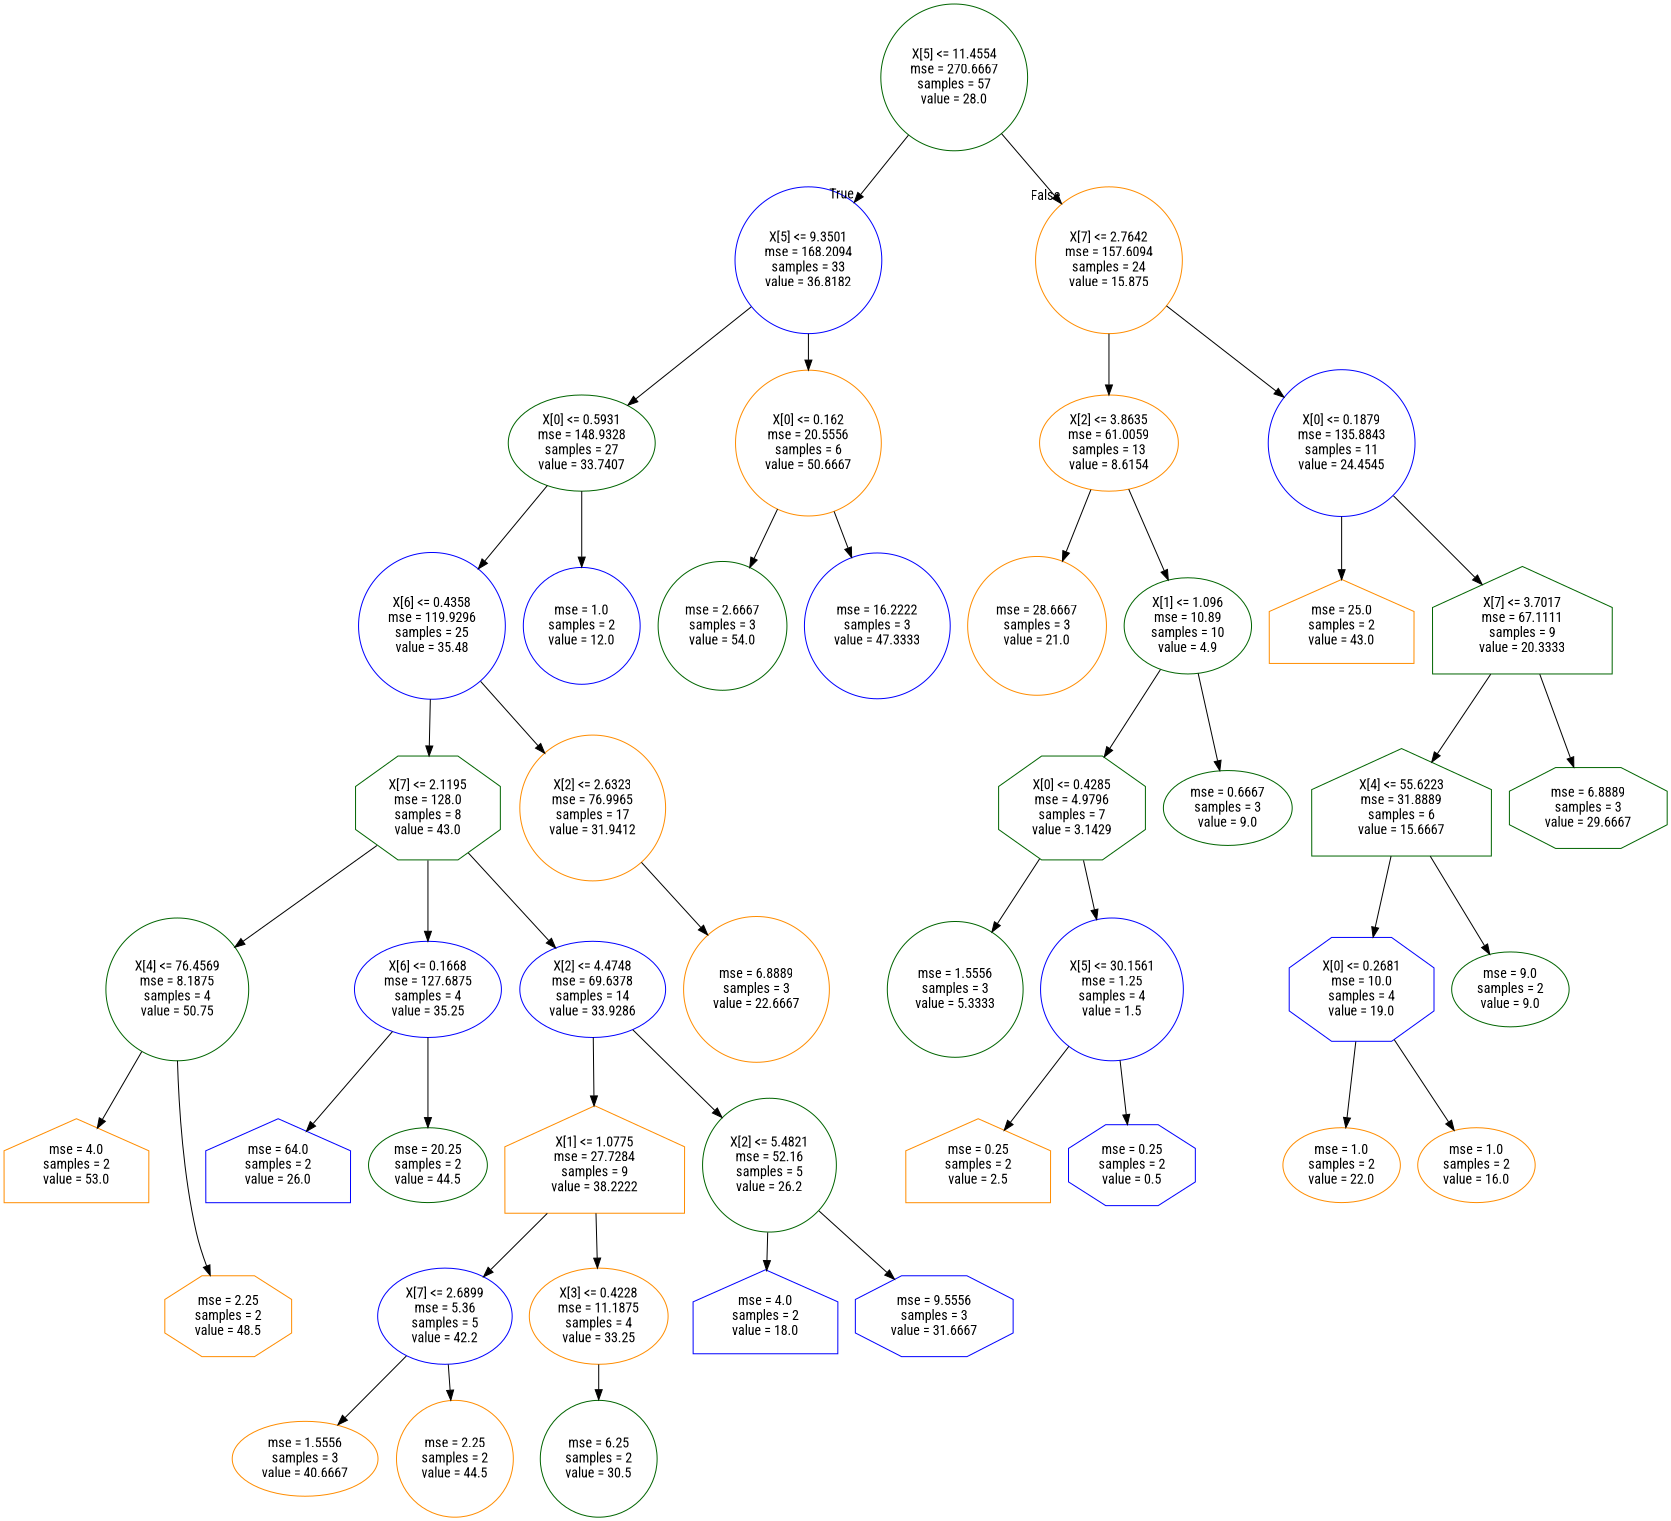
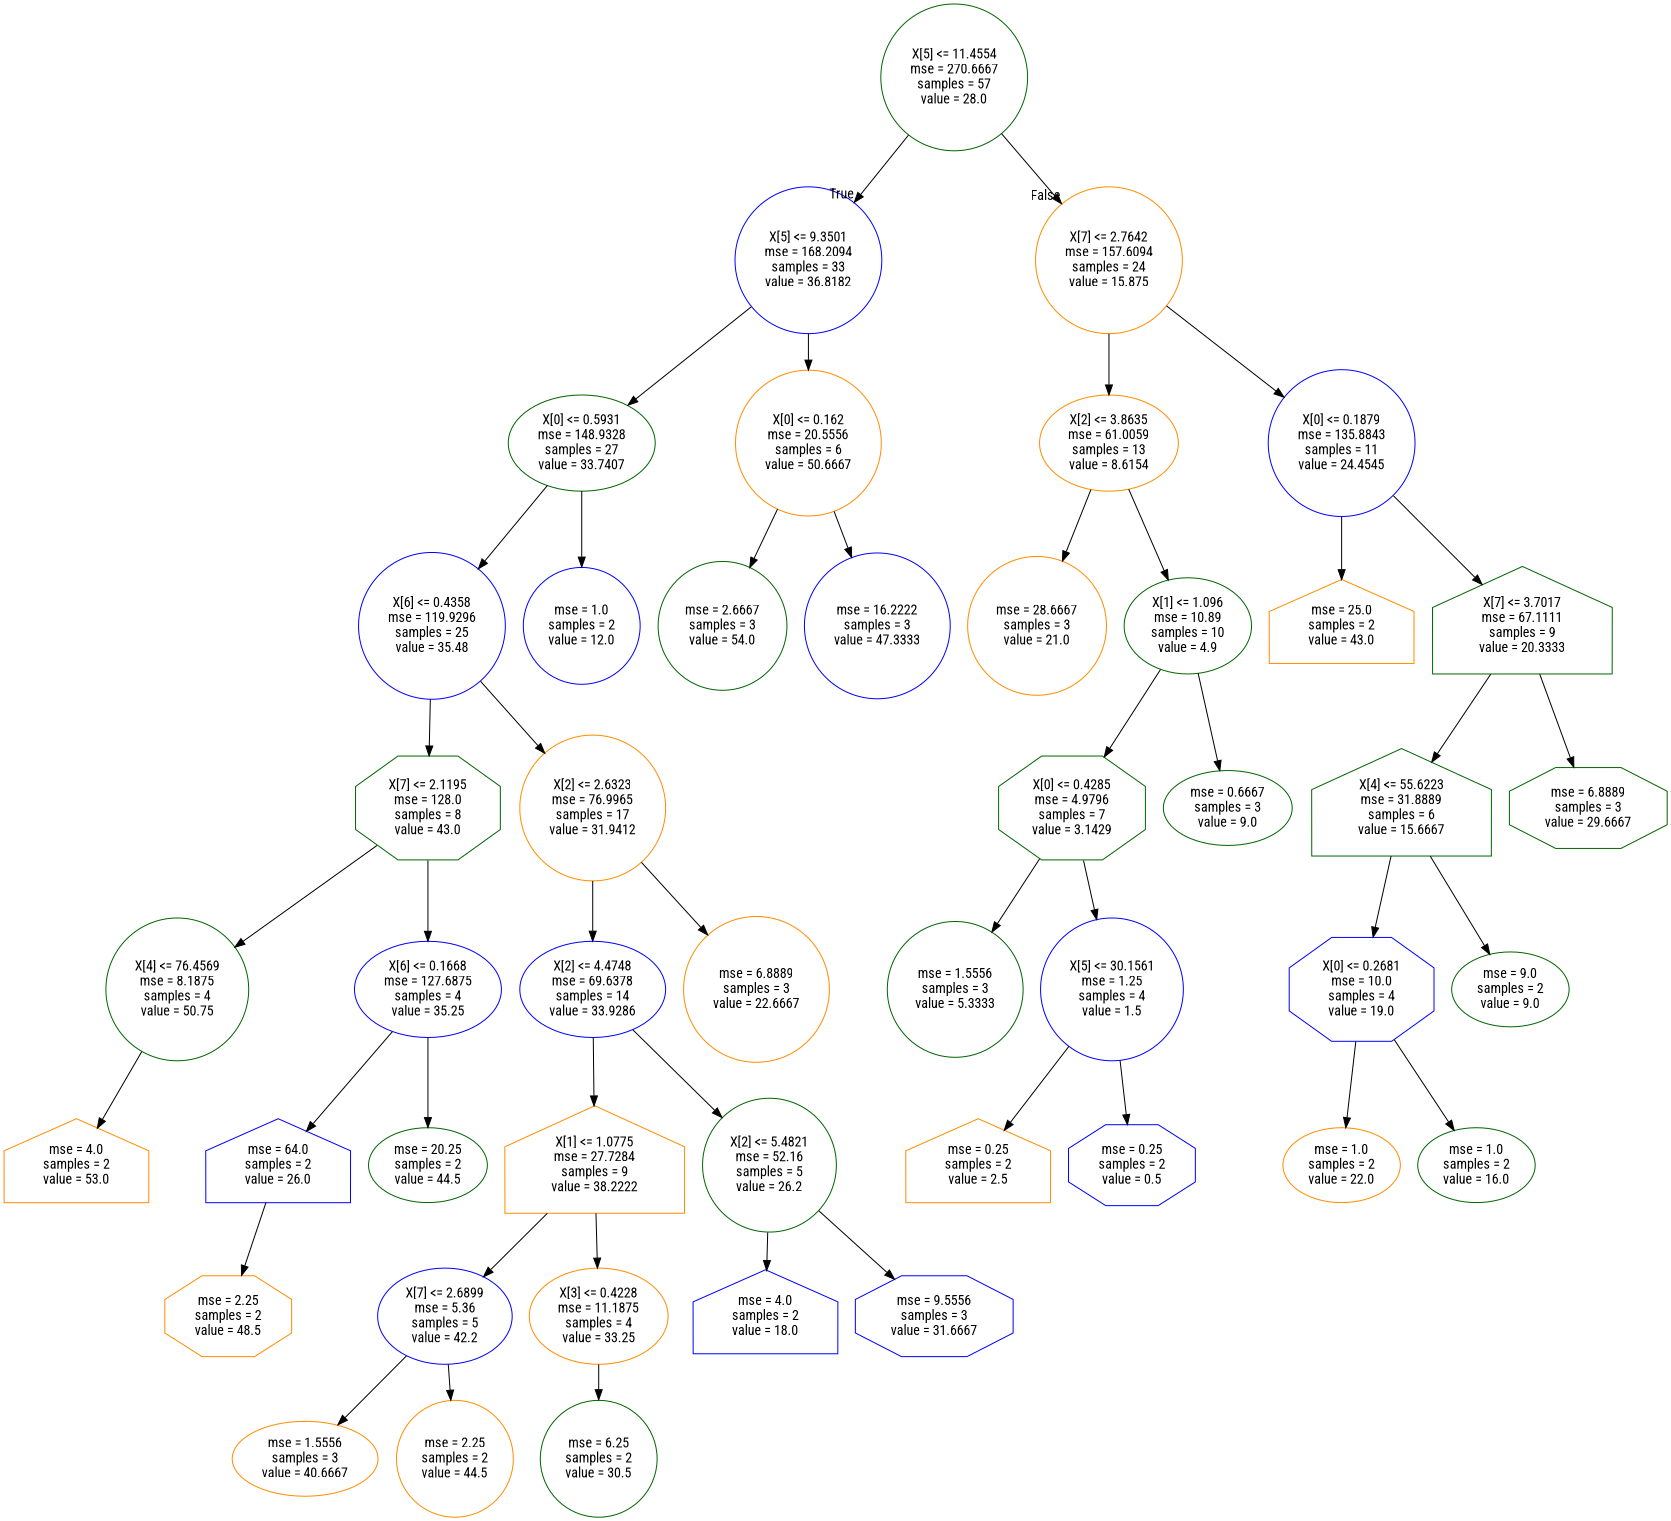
(509, 897) -> (593, 906)
(185, 1165) -> (255, 1234)
(1476, 1165) -> (1476, 1165)
